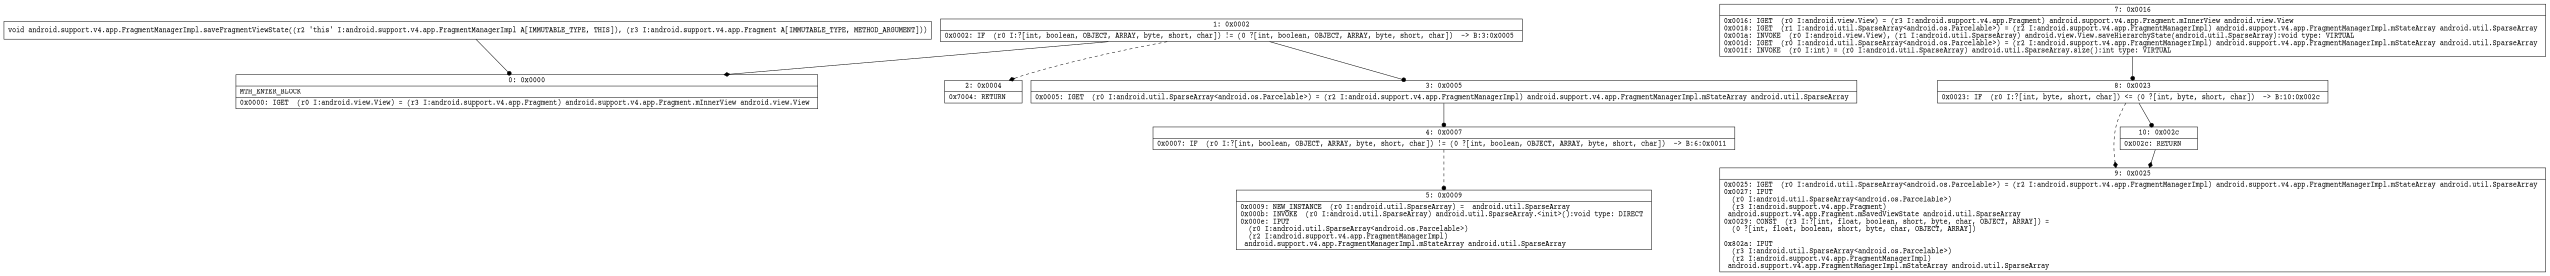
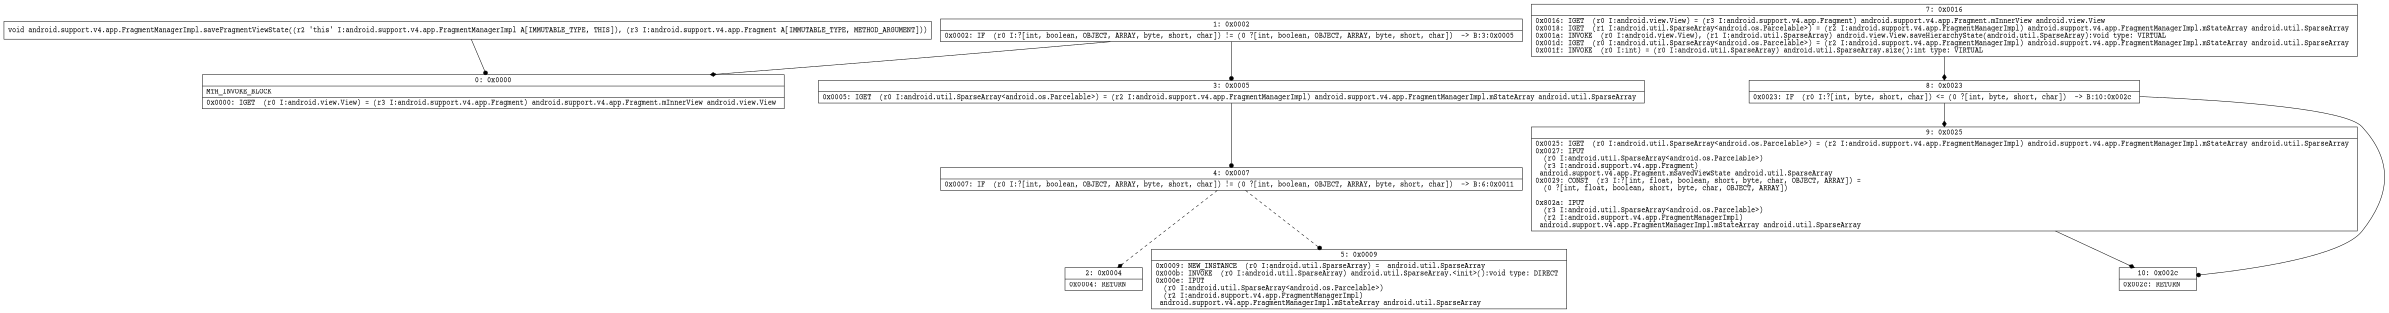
(1090, 58) -> (1170, 227)
(2133, 66) -> (1944, 65)
(270, 91) -> (239, 91)
(983, 97) -> (1104, 284)
(2115, 131) -> (1944, 112)
(2153, 156) -> (2092, 248)
